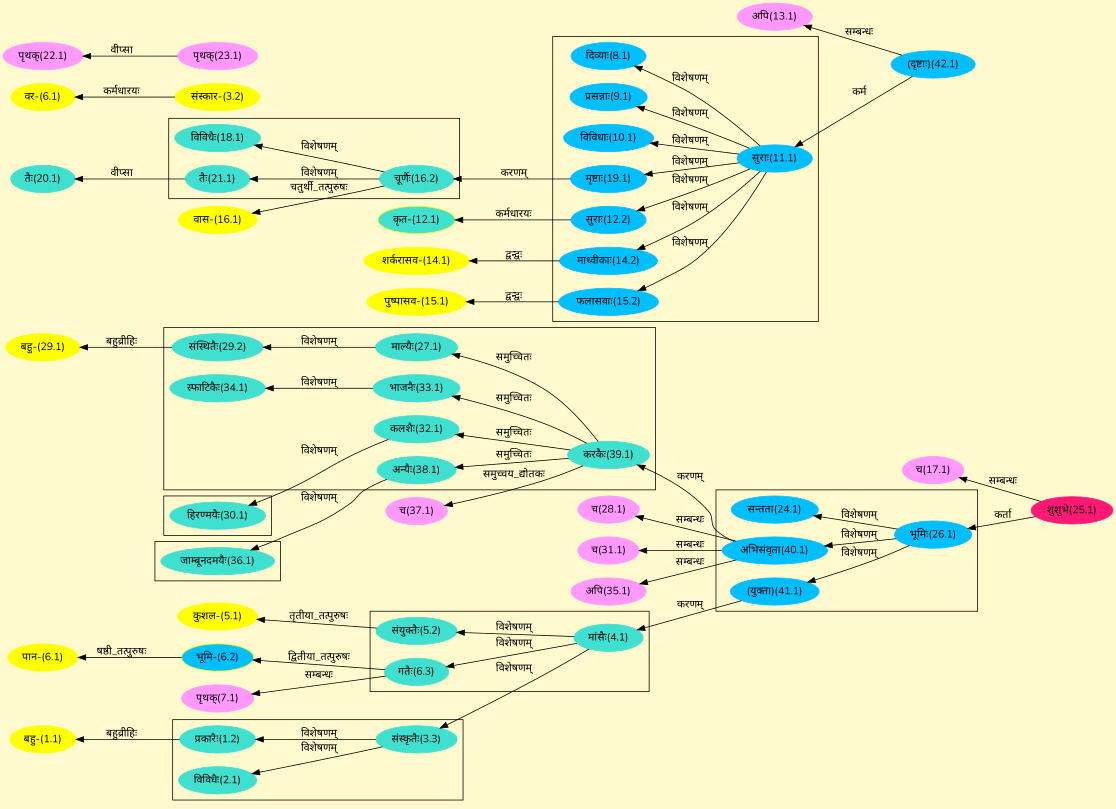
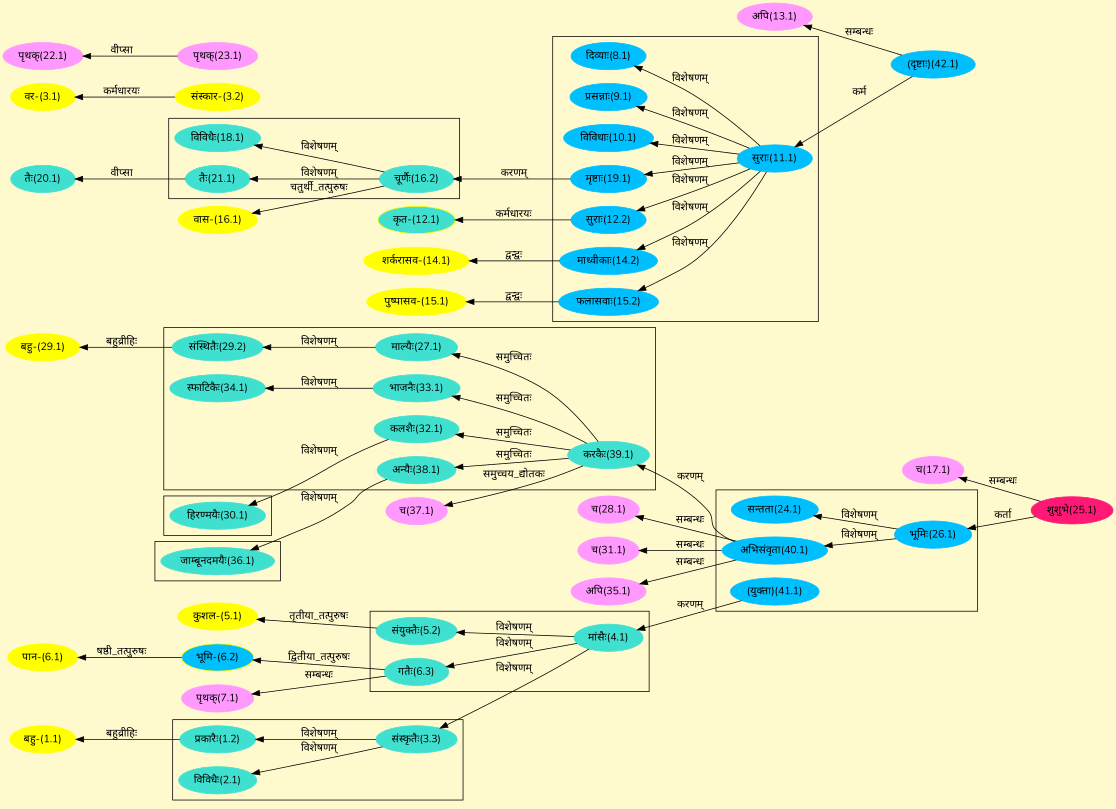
(43, 97) -> (43, 97)
(863, 564) -> none
